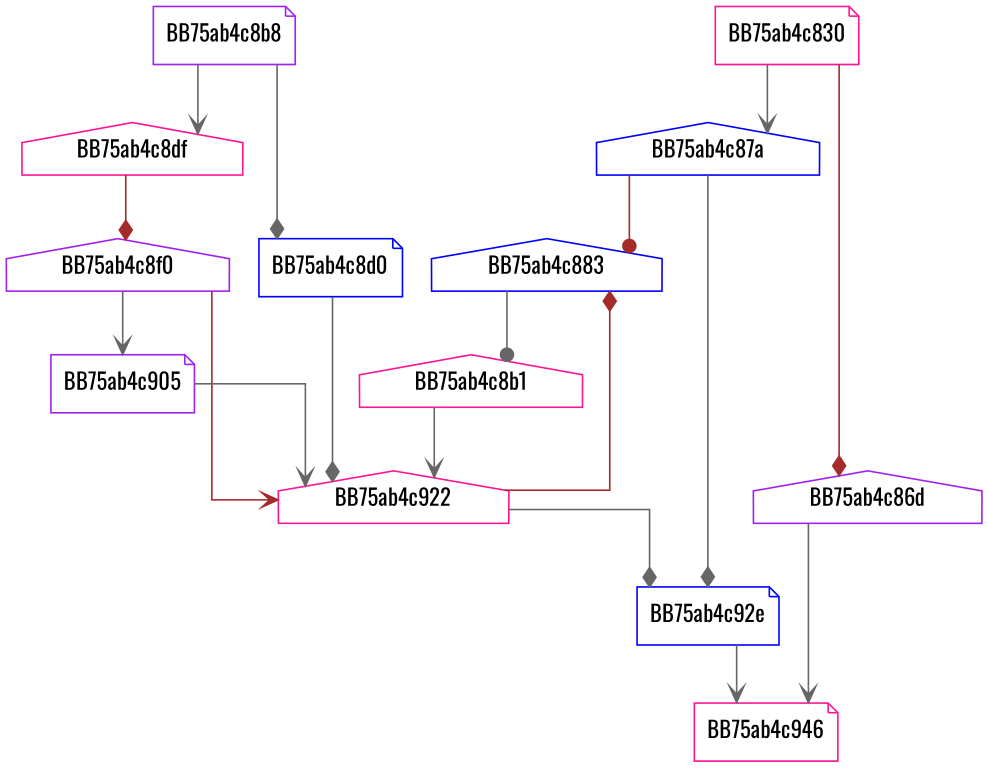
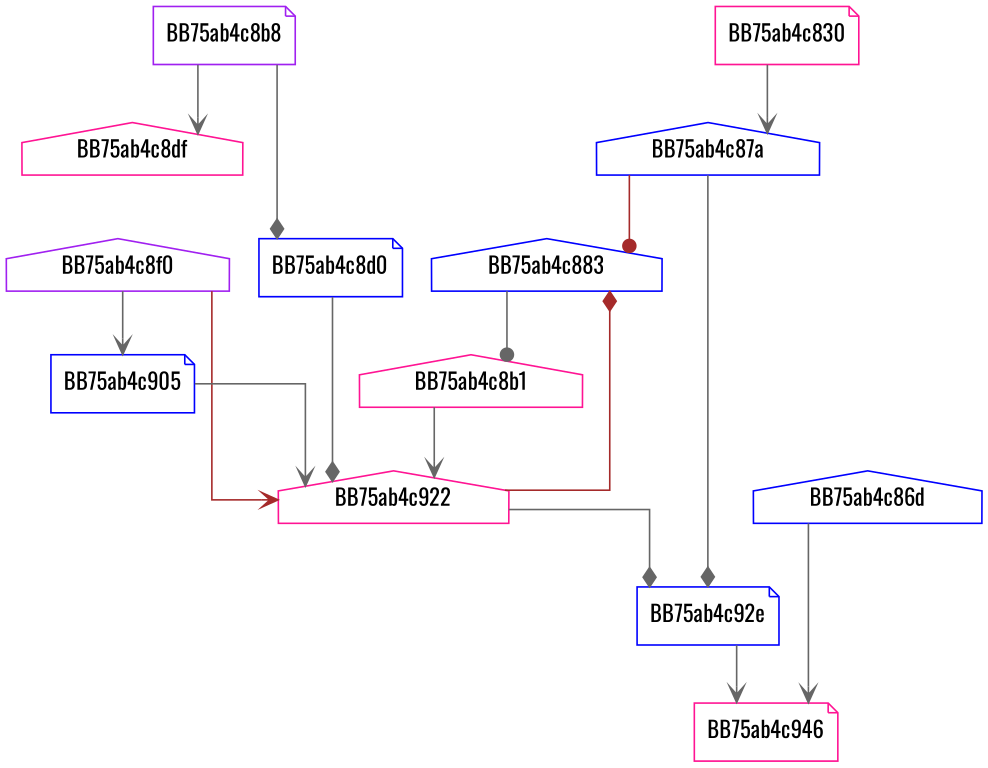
(126, 198) -> none
(839, 260) -> none
(123, 384) -> (123, 384)
(868, 500) -> (868, 500)
